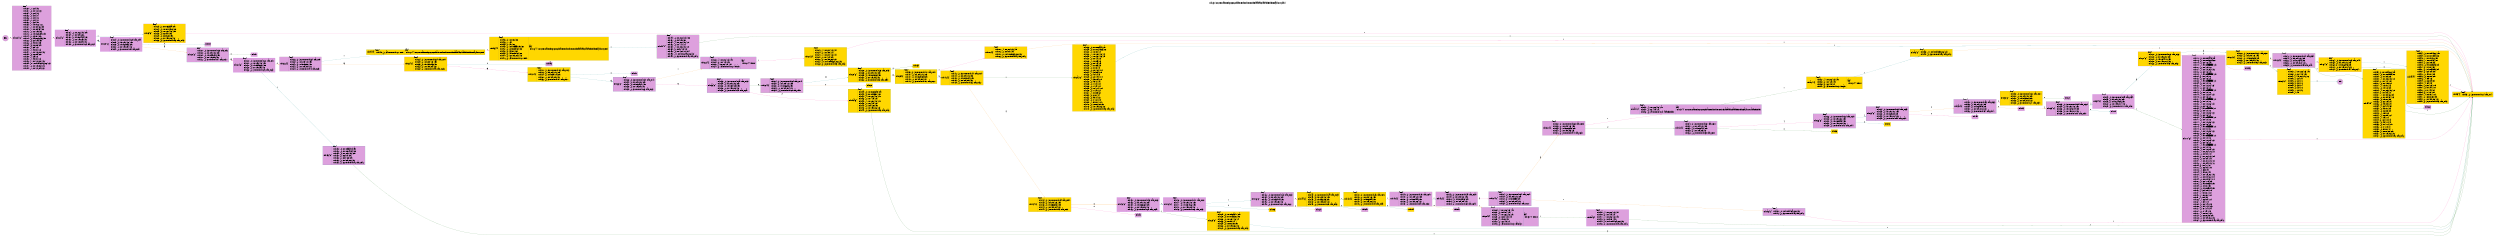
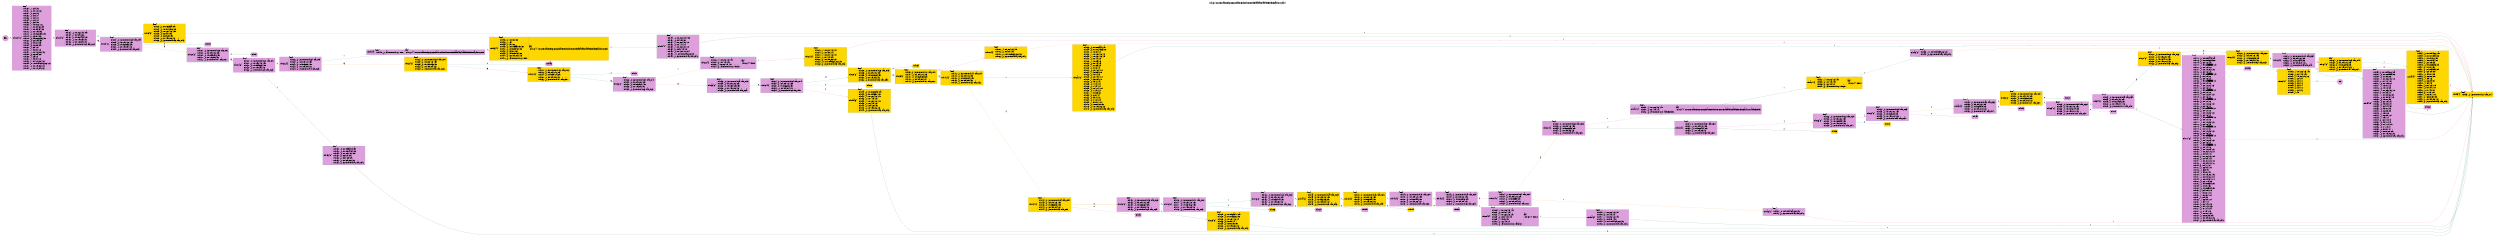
(426, 52) -> (426, 52)
(1931, 53) -> (1931, 53)
(798, 99) -> (825, 93)
(2384, 104) -> (2384, 104)
(2035, 109) -> (2044, 103)
